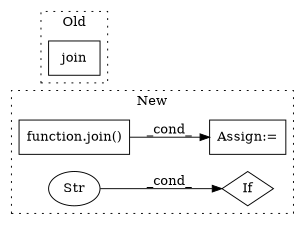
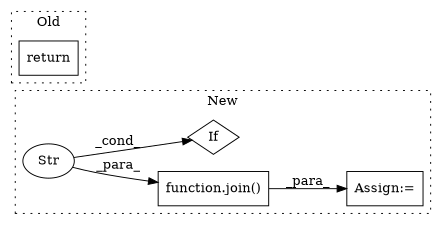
(74, 58) -> (49, 58)
(170, 130) -> (308, 182)
none -> (110, 175)
